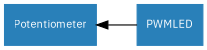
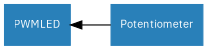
(123, 25) -> (96, 25)
